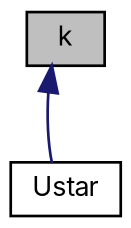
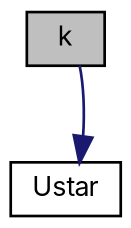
(48, 128) -> (84, 101)
